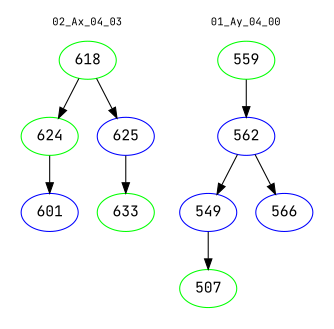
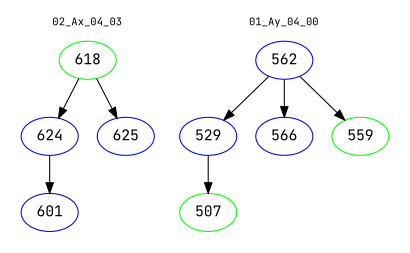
(246, 93) -> (318, 94)
(50, 136) -> (50, 136)
(126, 212) -> none
(208, 212) -> (208, 136)
